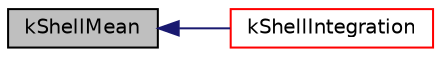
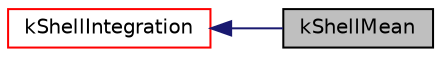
(205, 28) -> (257, 28)
